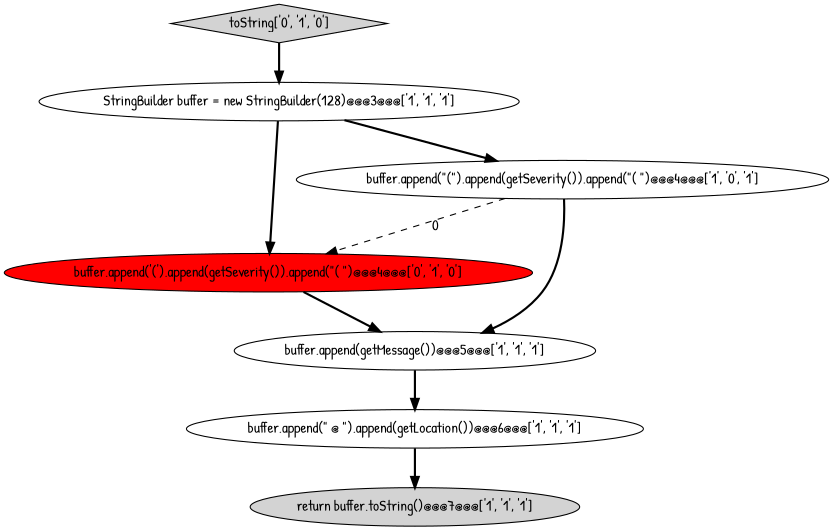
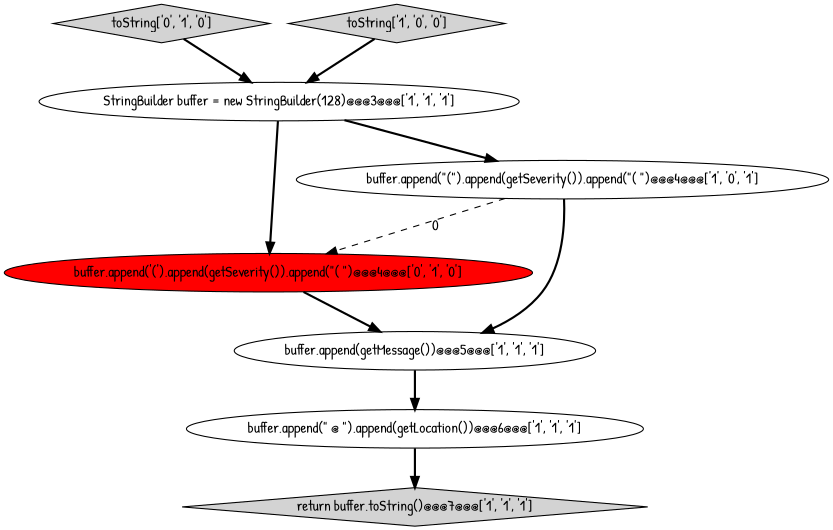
none -> (397, 24)
(415, 507) -> (415, 507)
